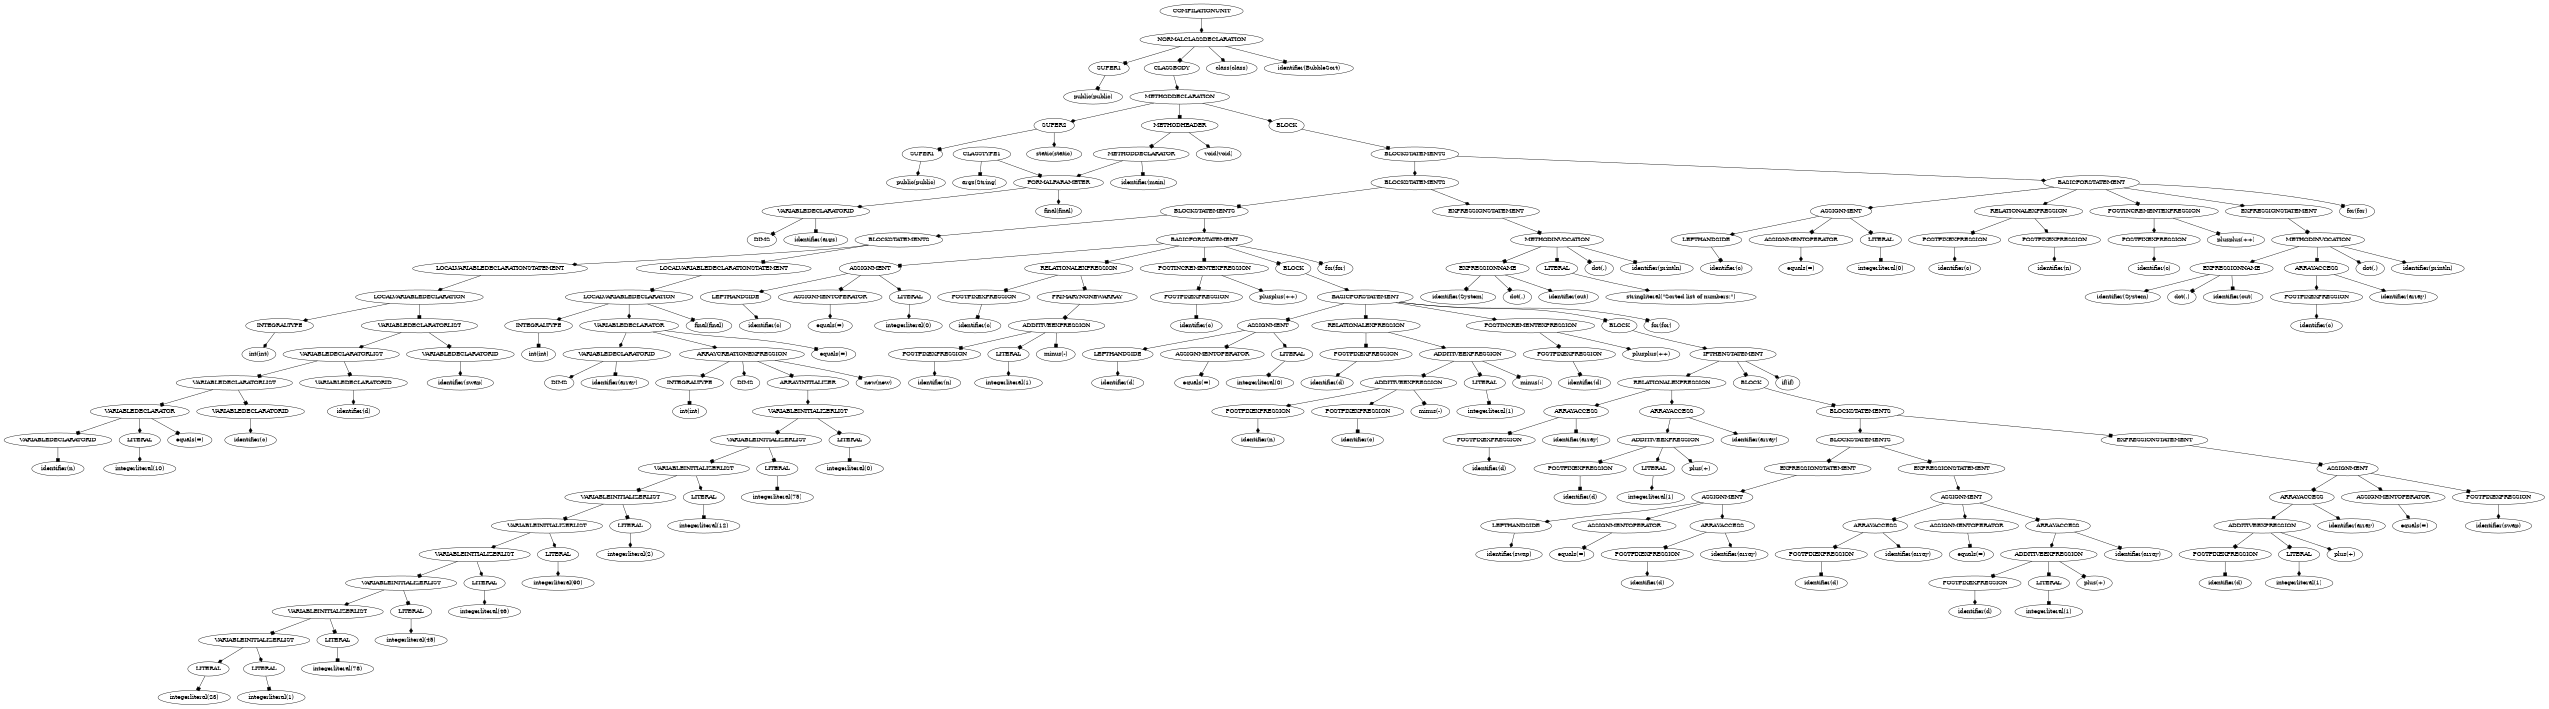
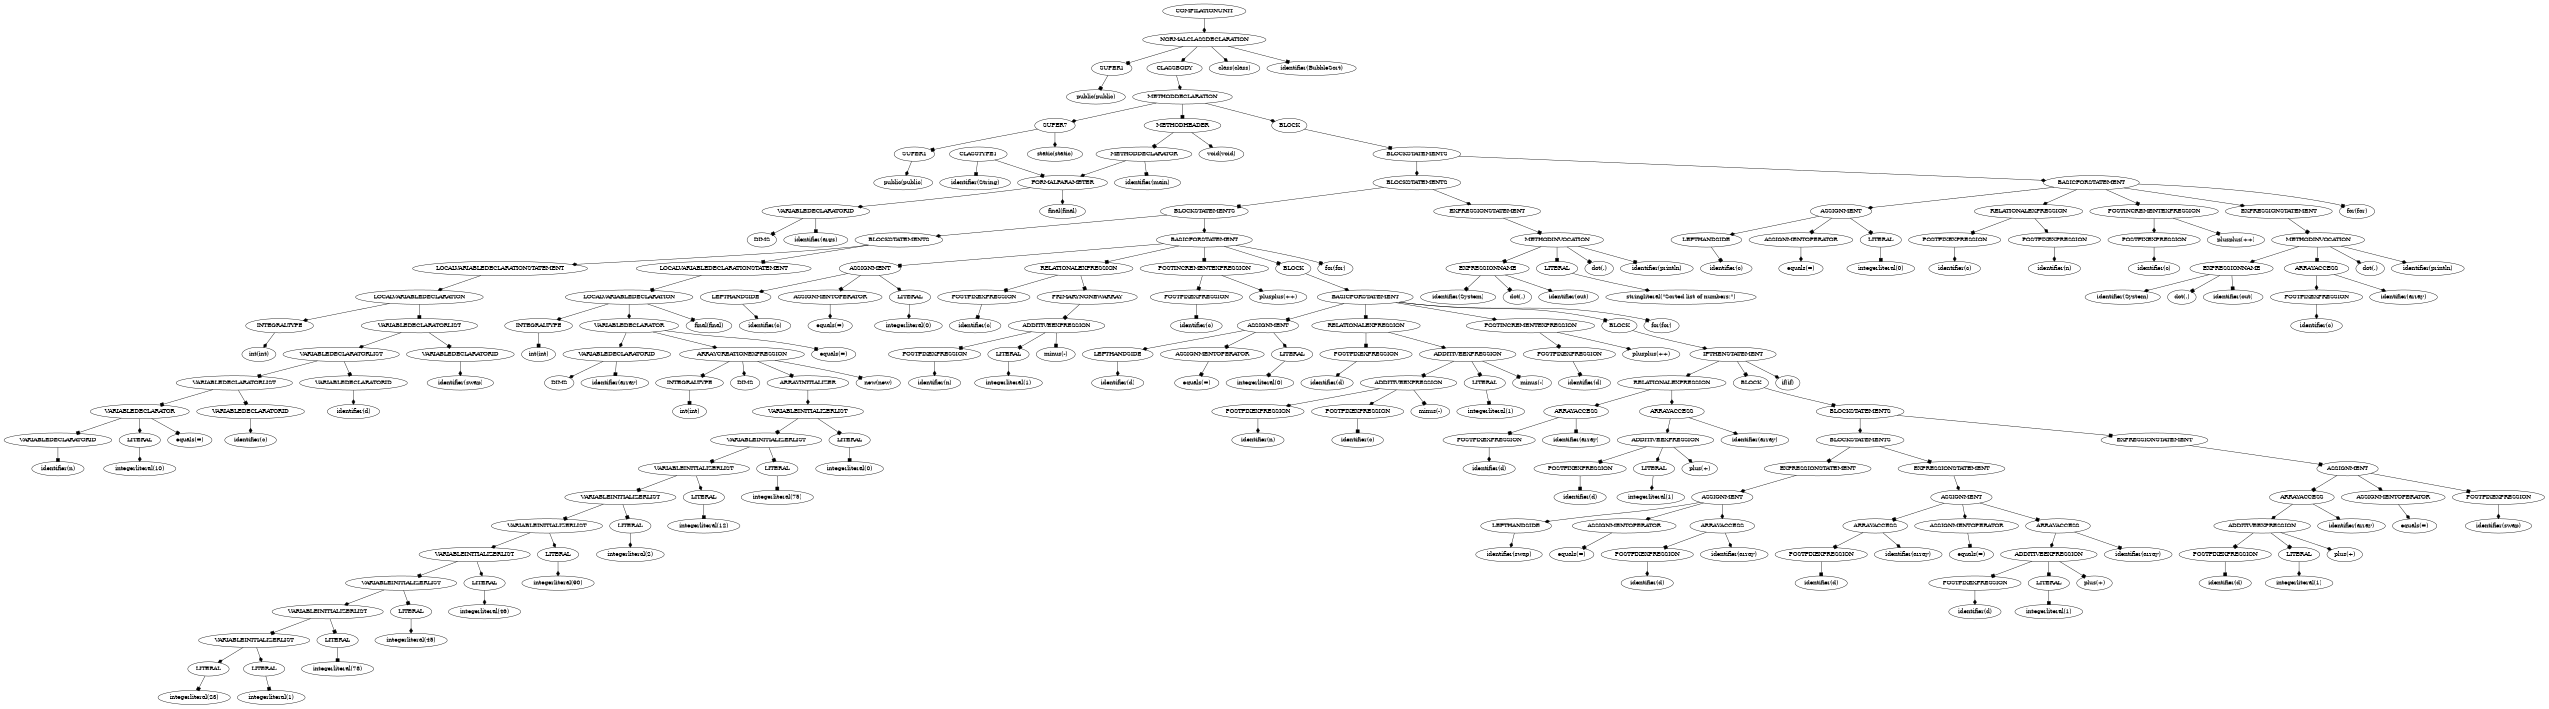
(1188, 53) -> (1191, 52)
(1054, 126) -> (1055, 126)
(979, 183) -> (975, 183)
